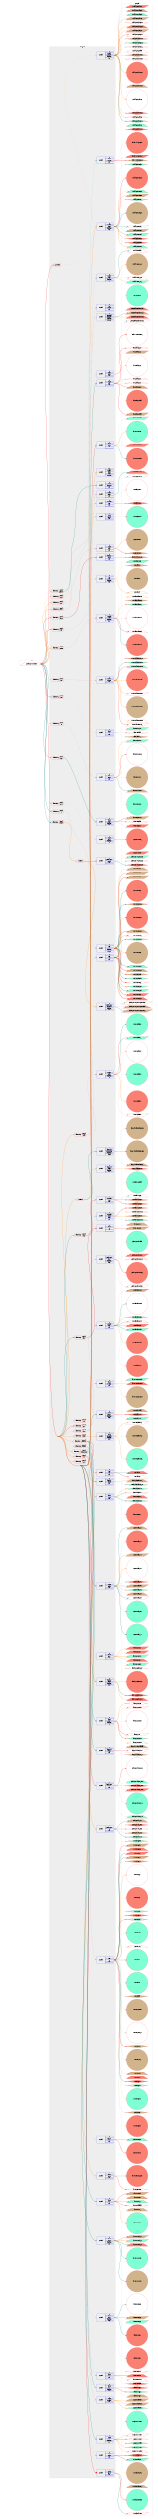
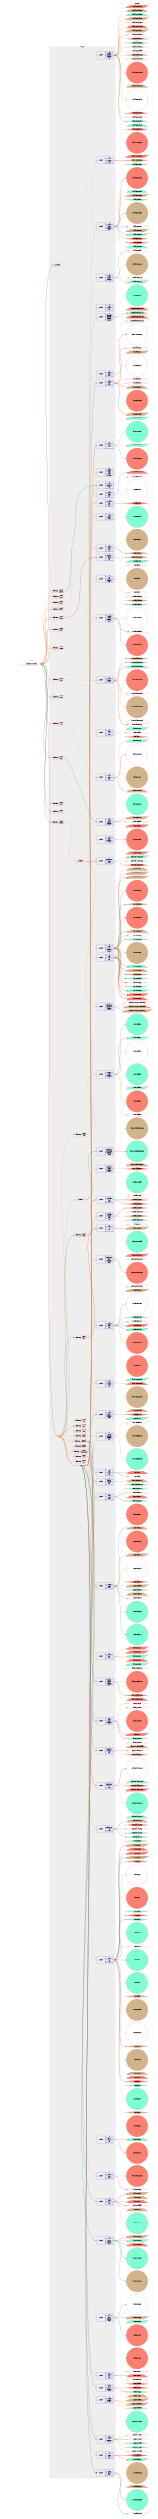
(137, 313) -> (137, 313)
(137, 445) -> (137, 445)
(137, 565) -> (137, 565)
none -> (137, 1088)
(137, 1151) -> (137, 1151)
(137, 1224) -> (137, 1224)
(137, 1721) -> (137, 1721)
(137, 1735) -> (137, 1735)
(137, 1833) -> (137, 1833)
(137, 2202) -> (137, 2202)
